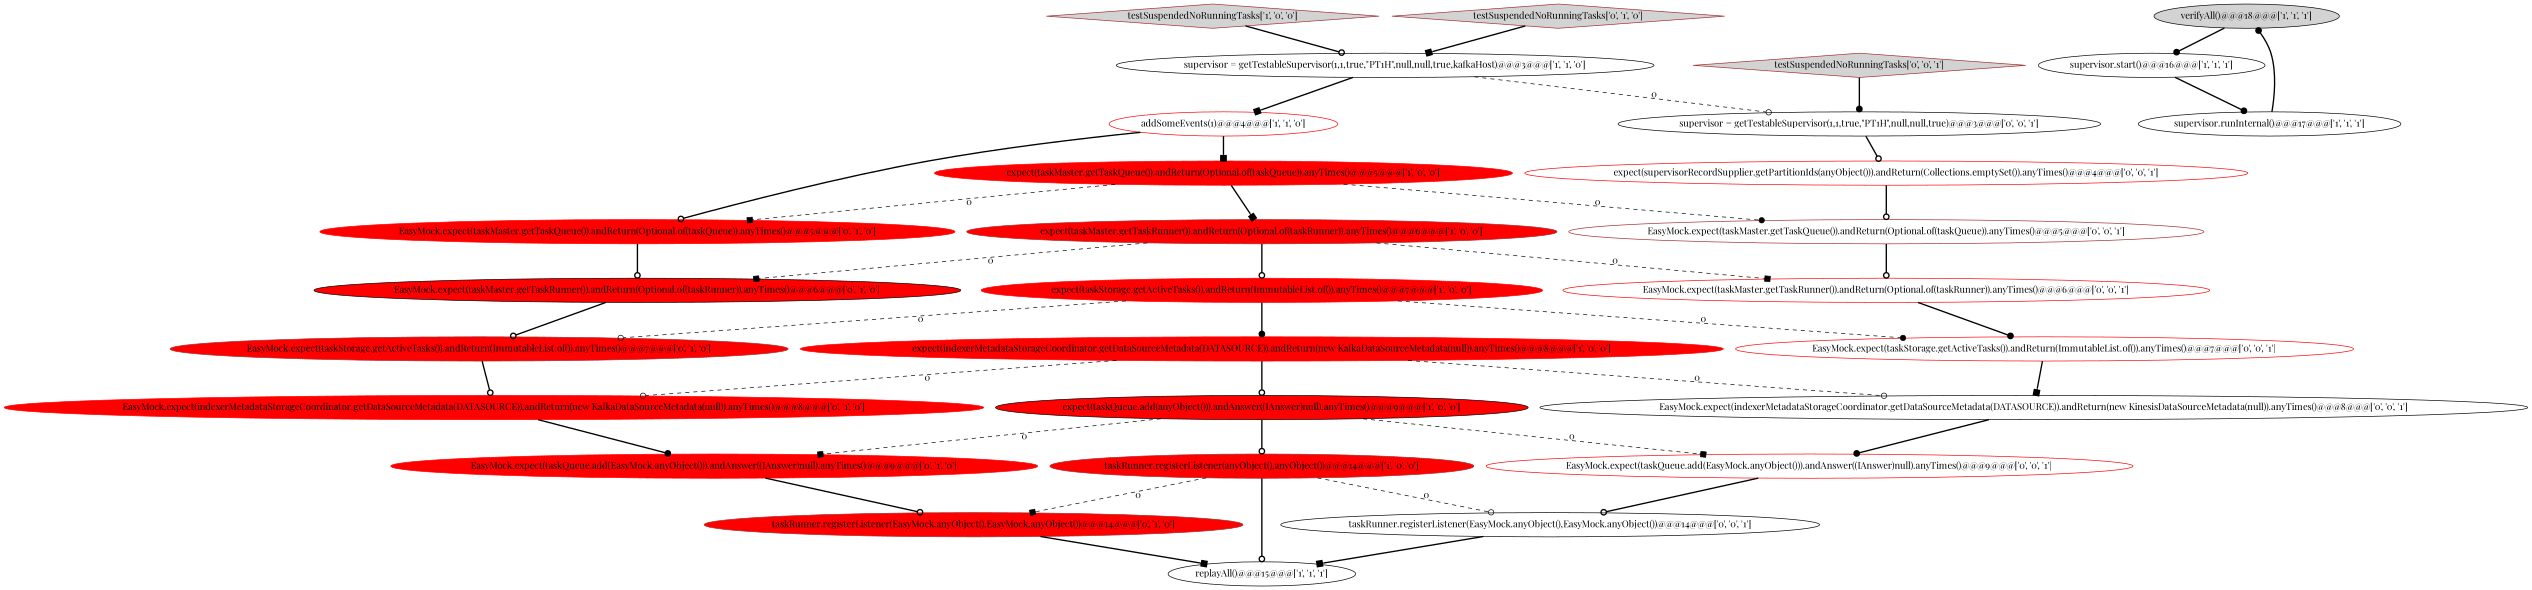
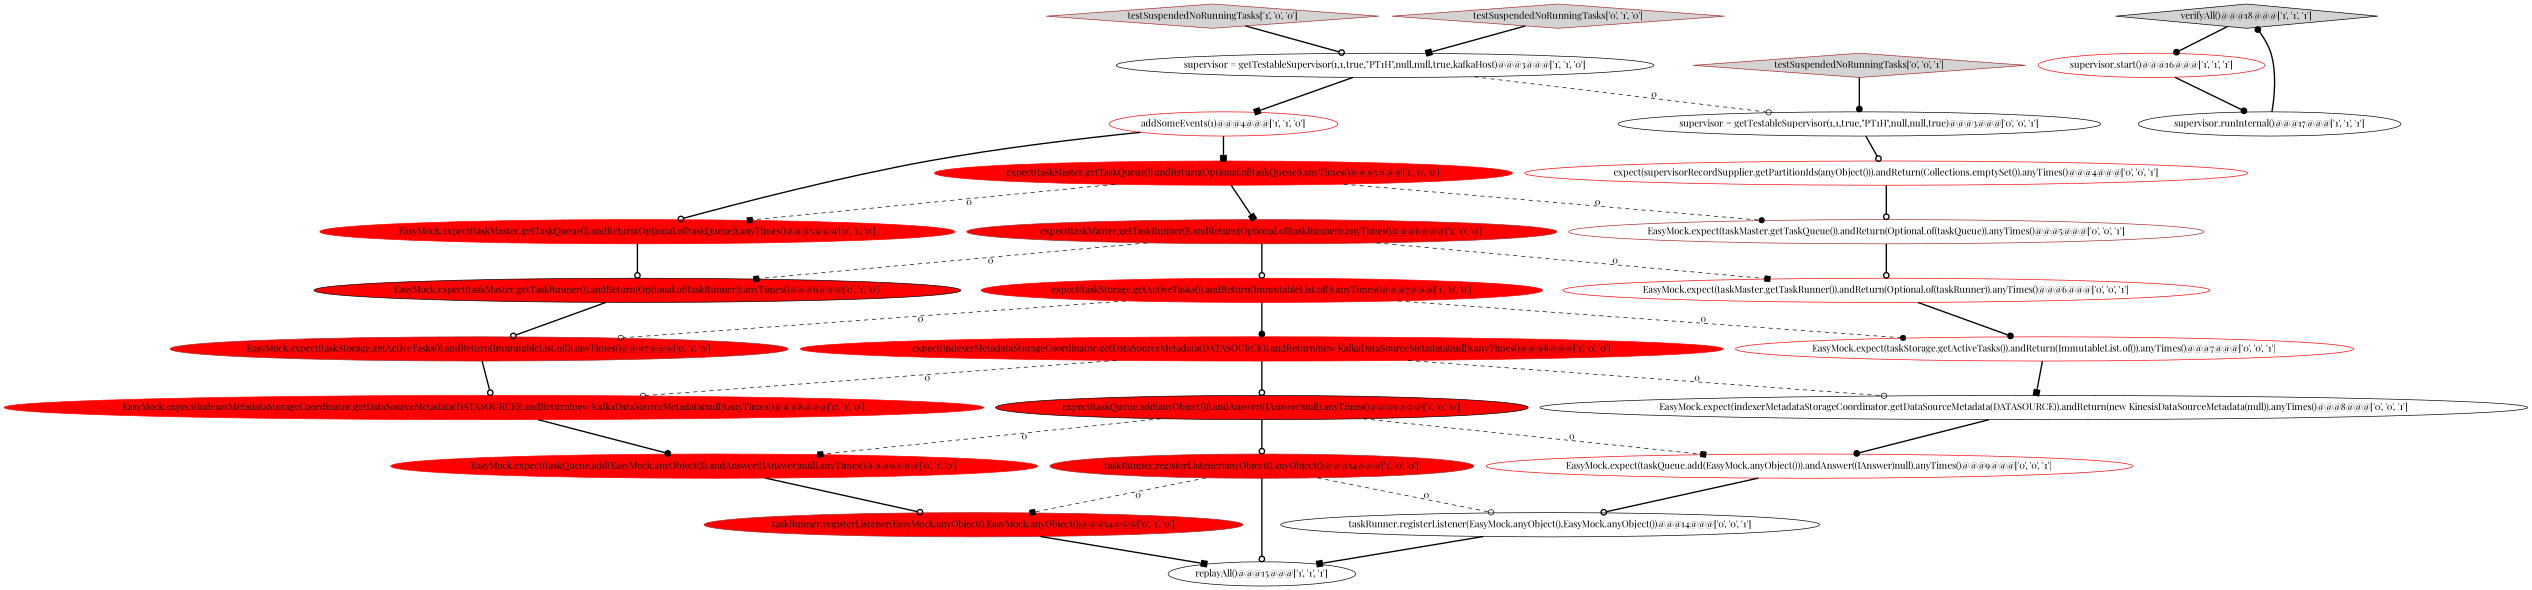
(2247, 16) -> (2247, 16)
(2152, 65) -> (2152, 65)
